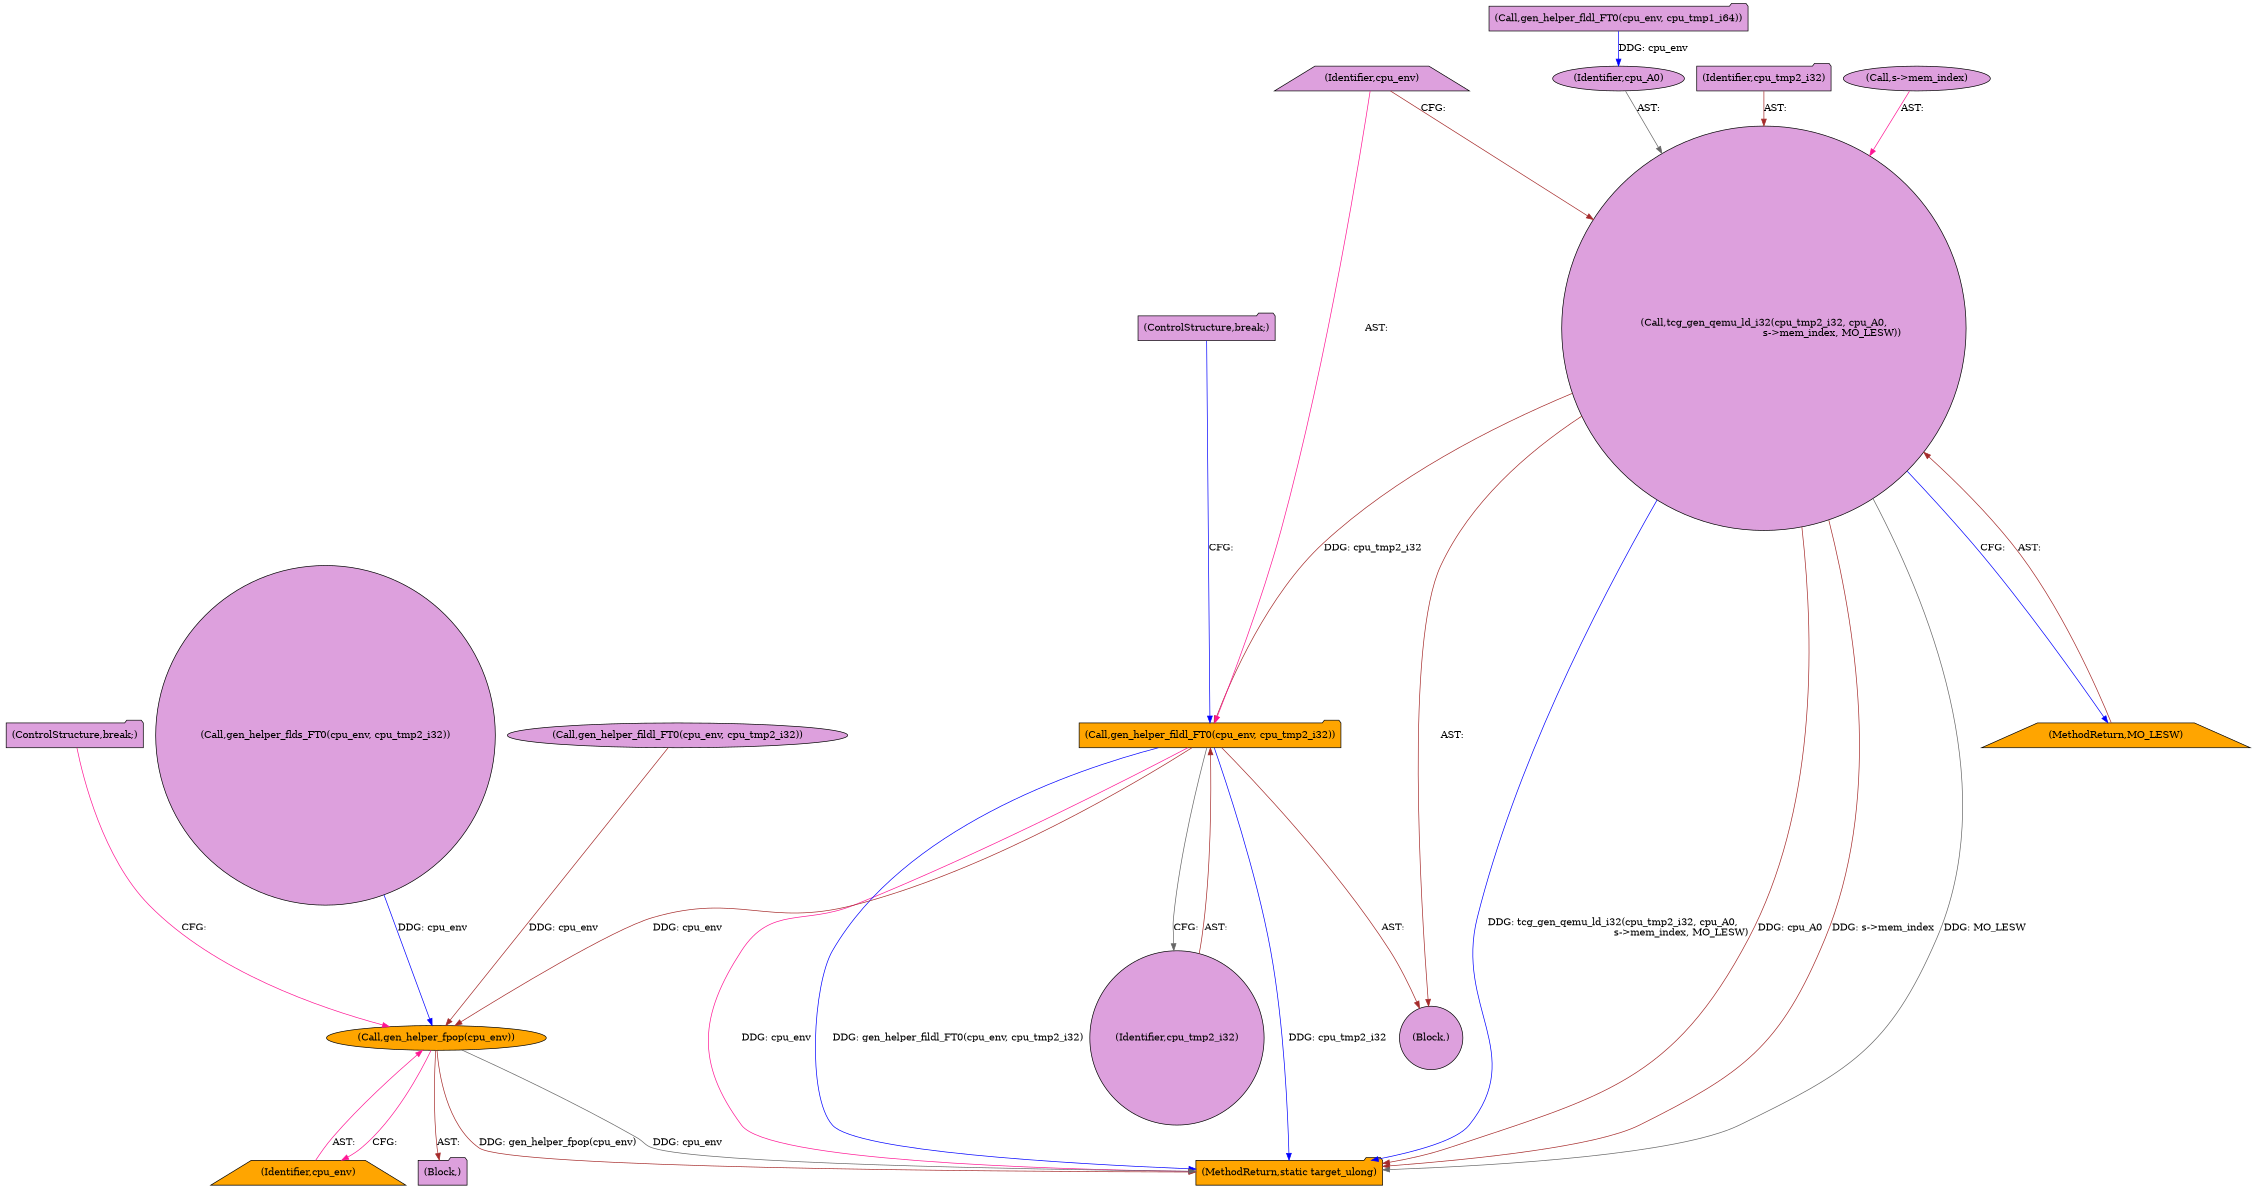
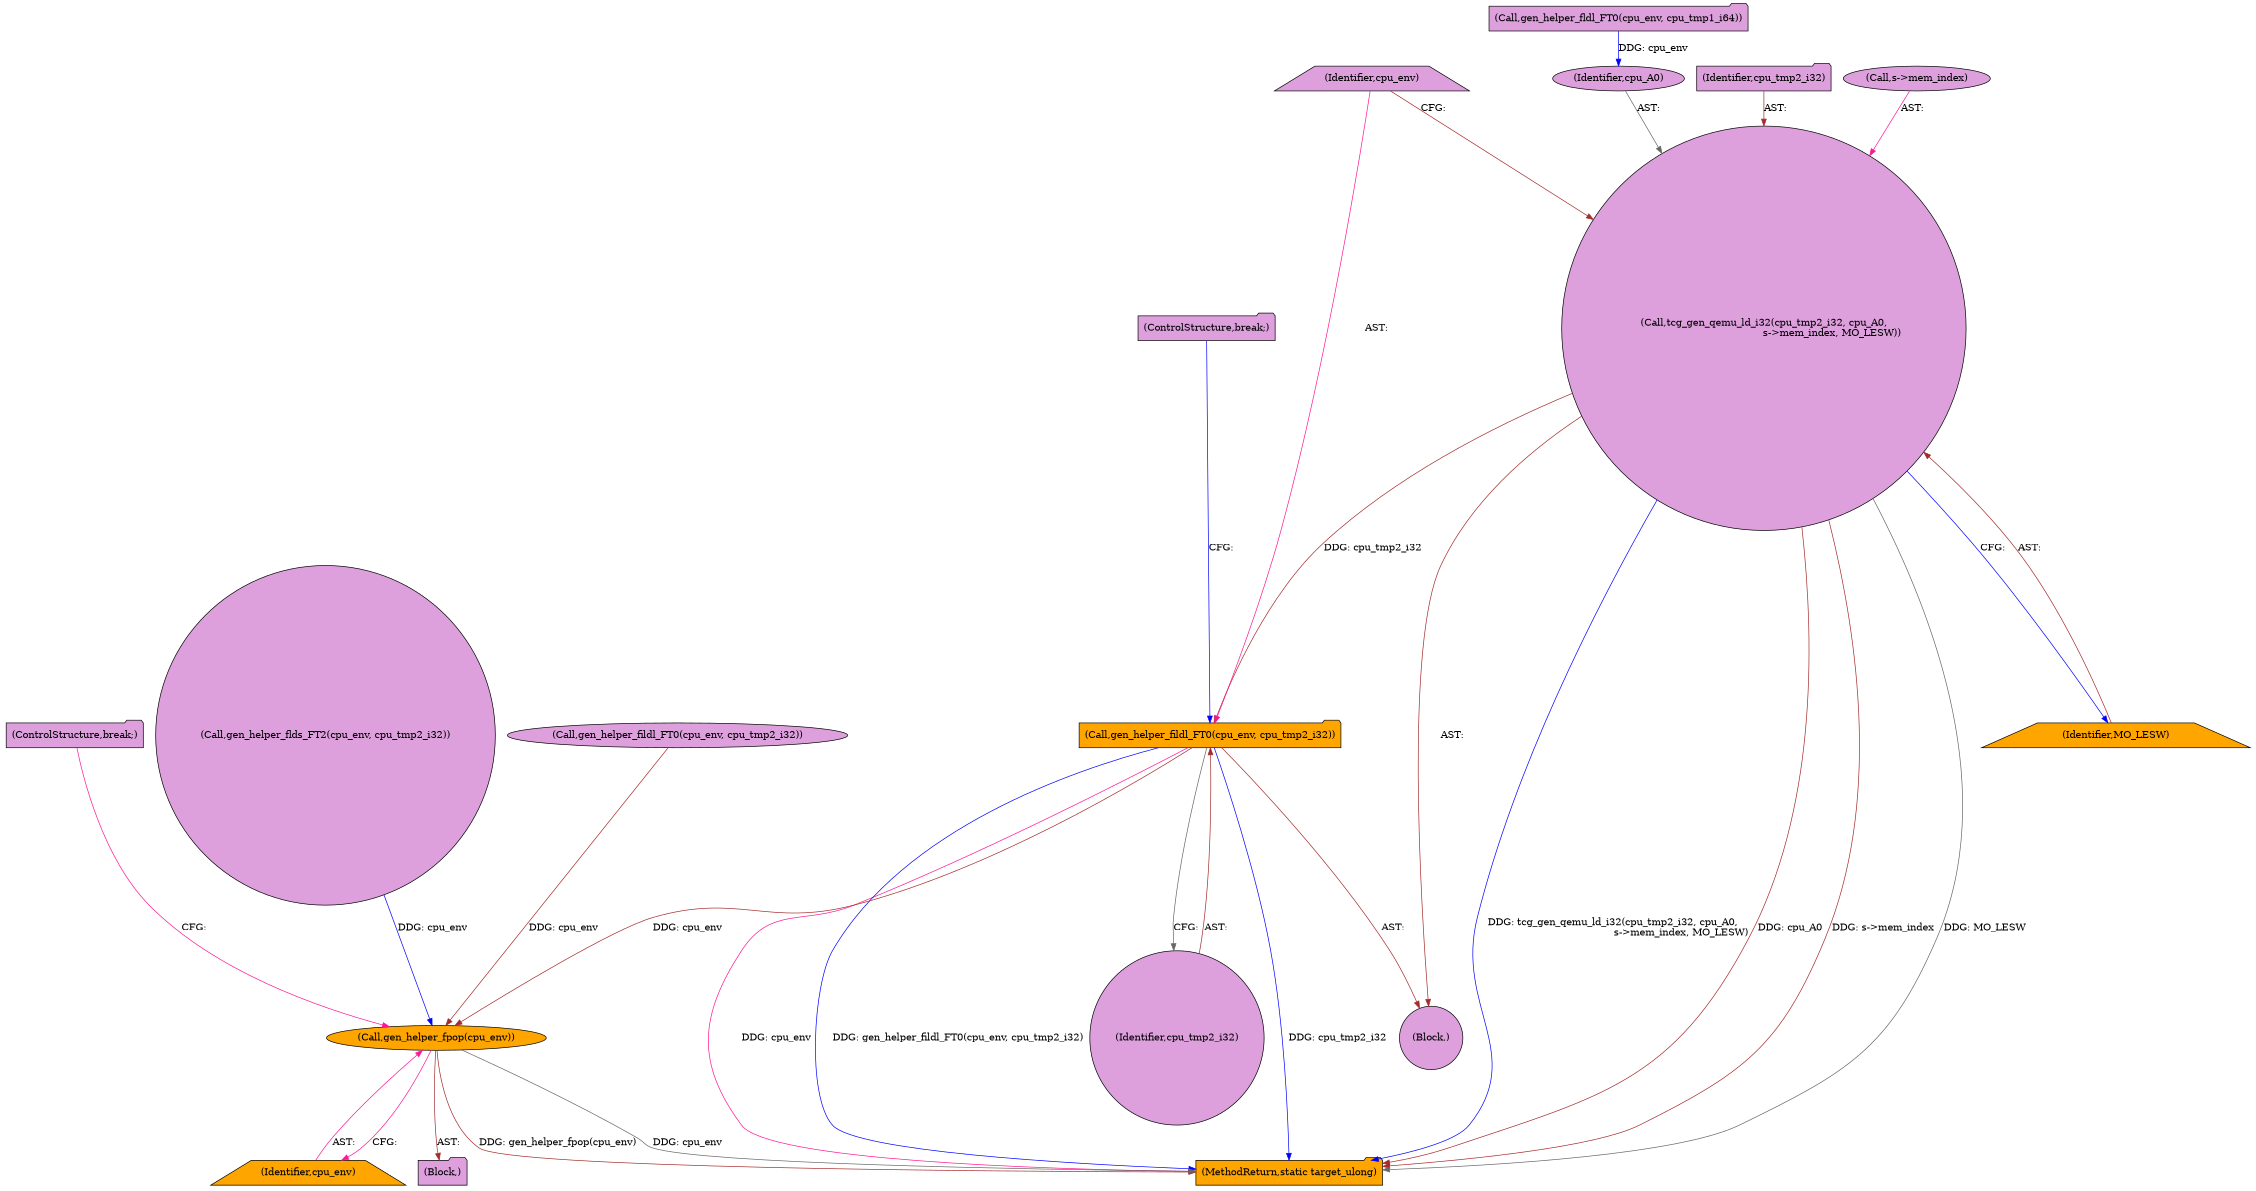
(326, 735) -> (326, 735)
(2116, 735) -> (2116, 735)
